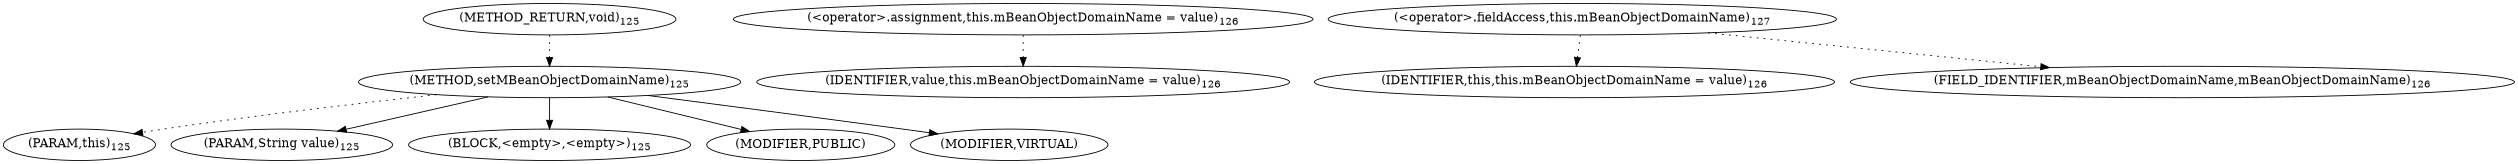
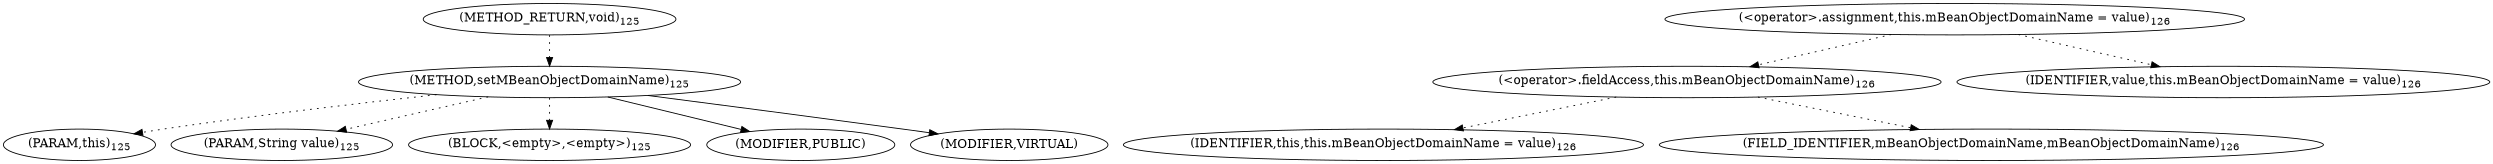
(1761, 18) -> (1865, 81)
none -> (1825, 50)
(550, 109) -> (550, 109)
(417, 113) -> (417, 113)
